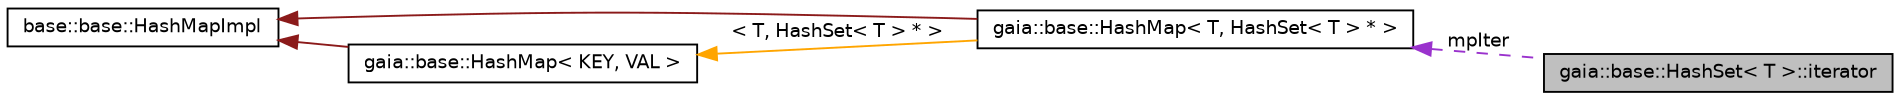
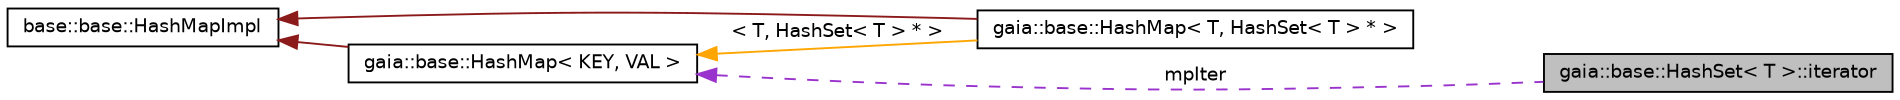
(1487, 54) -> (1130, 89)
